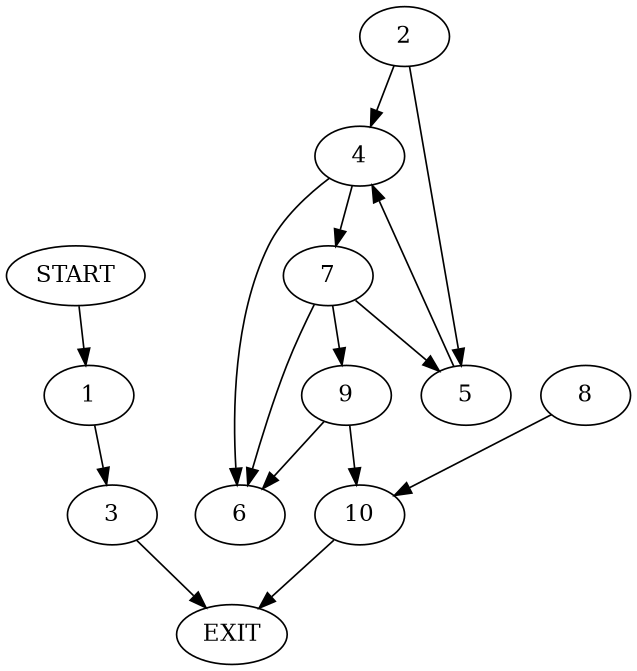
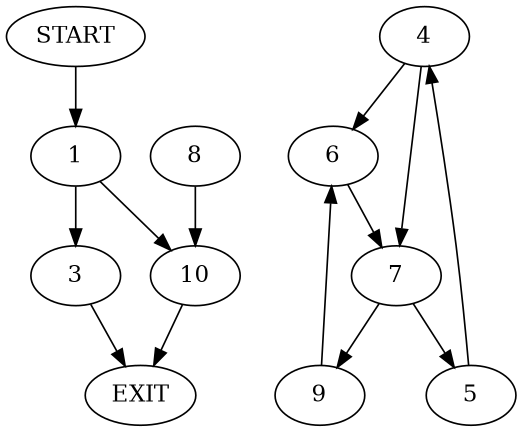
(405, 37) -> none
(279, 385) -> (361, 209)
(352, 447) -> (129, 210)
